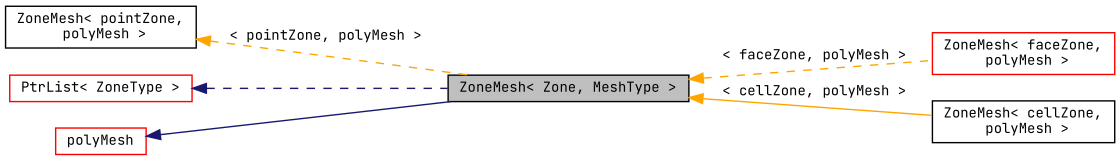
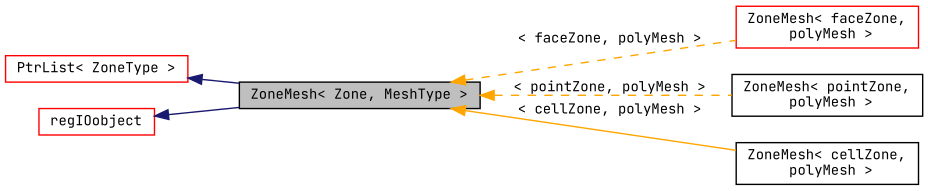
(340, 58) -> (613, 95)
(327, 88) -> (221, 81)
(101, 141) -> (97, 122)
